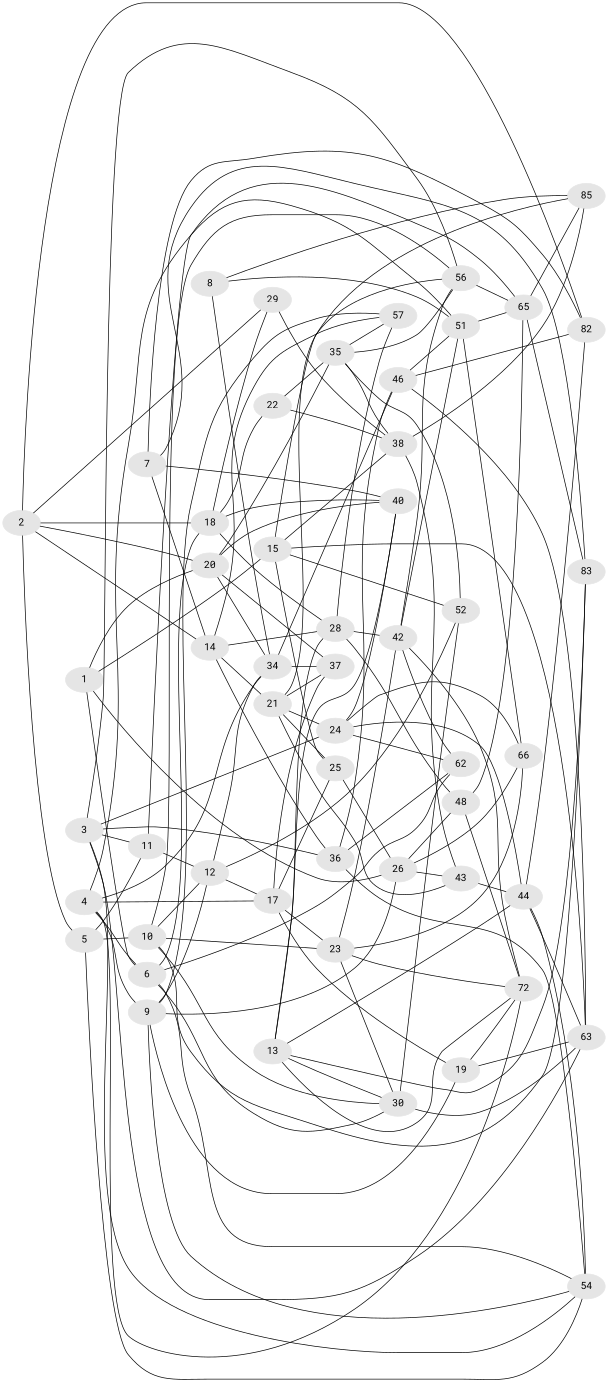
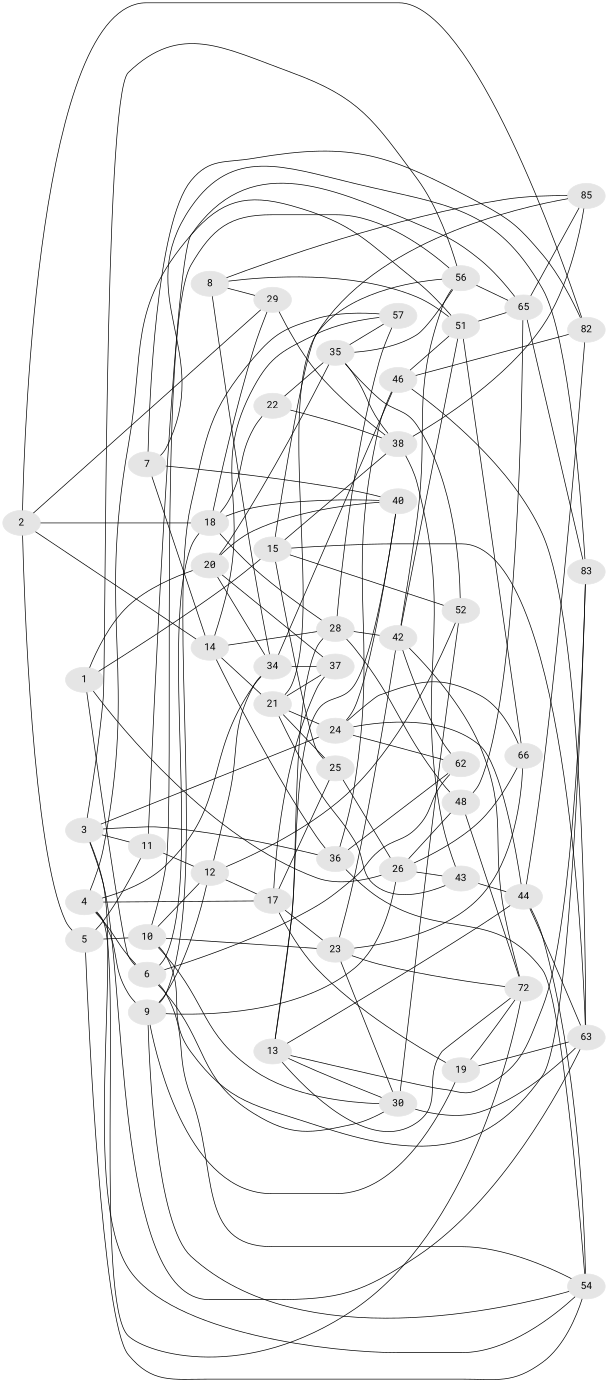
none -> (241, 292)
(113, 541) -> none
